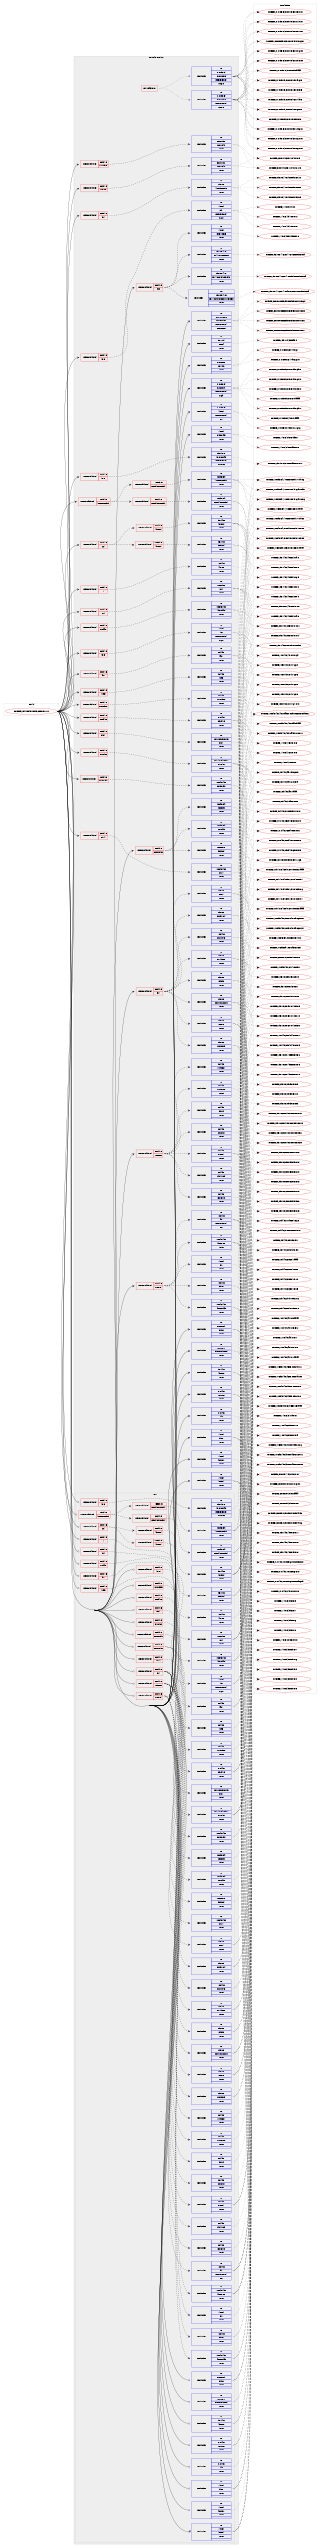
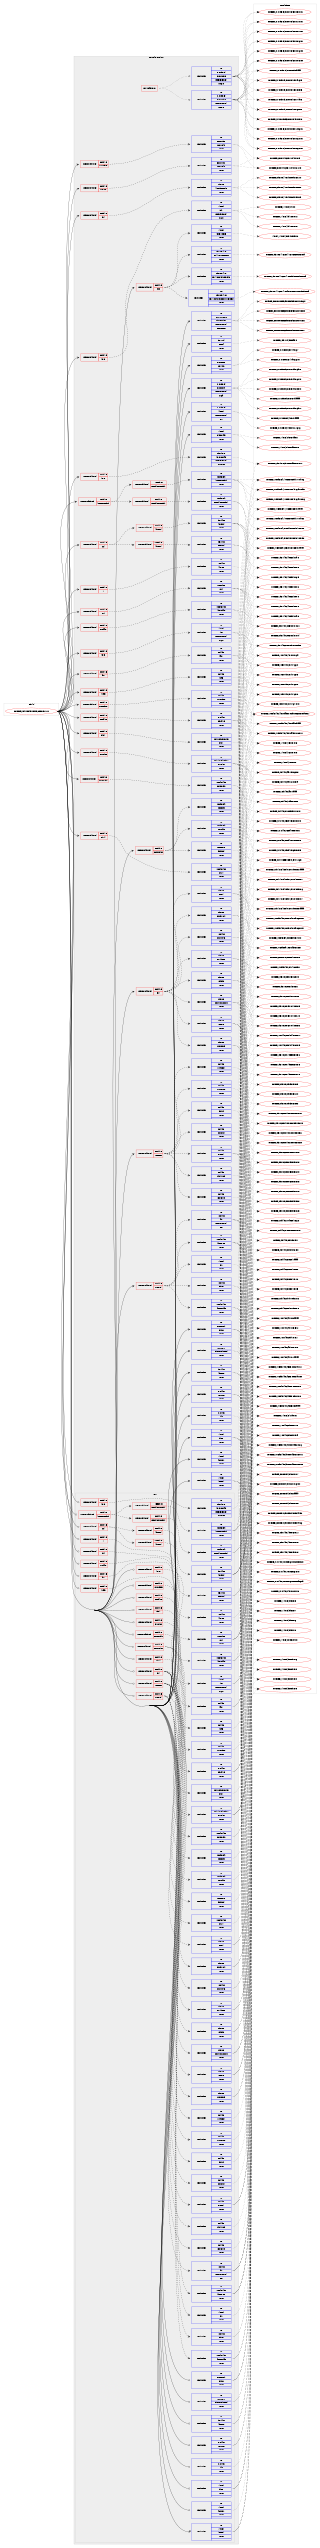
(285, 41) -> (285, 41)
(285, 119) -> (285, 119)
(285, 236) -> (285, 236)
(285, 428) -> (285, 428)
(285, 607) -> (285, 607)
(285, 860) -> (285, 860)
(285, 1338) -> (285, 1338)
(285, 1406) -> (285, 1406)
(285, 1474) -> (285, 1474)
(285, 1650) -> none
